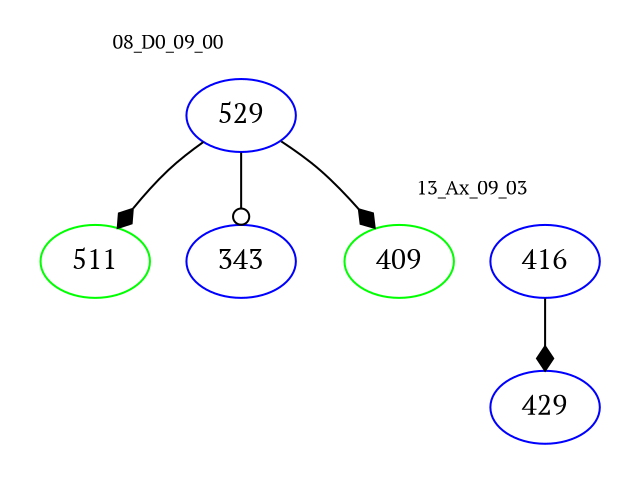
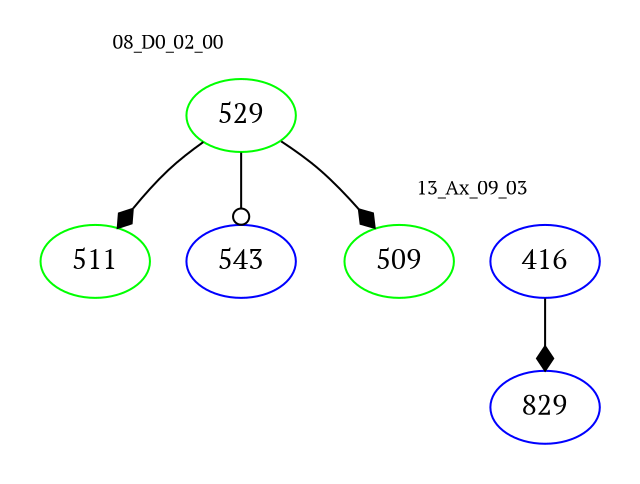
(168, 44) -> (168, 44)
(241, 116) -> (241, 116)
(241, 261) -> (241, 261)
(399, 261) -> (399, 261)
(545, 407) -> (545, 407)
